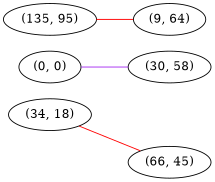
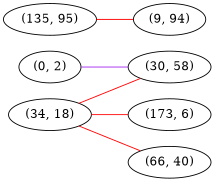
(170, 19) -> (170, 19)
(50, 67) -> (50, 67)
none -> (110, 91)
none -> (170, 115)
(170, 162) -> (170, 162)
